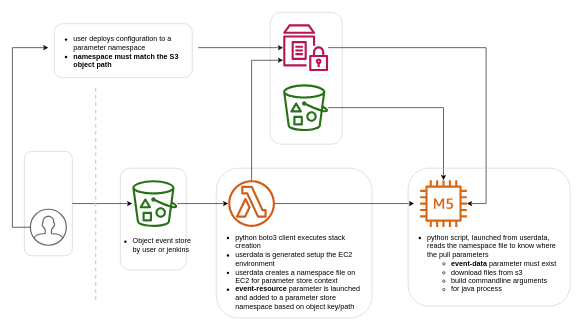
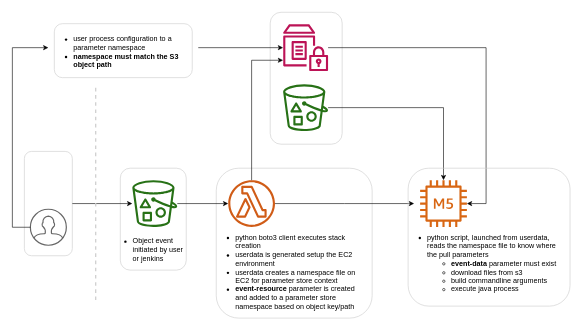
(124, 41) -> (124, 41)
(150, 239) -> (150, 239)
(484, 257) -> (484, 257)
(289, 265) -> (289, 265)
